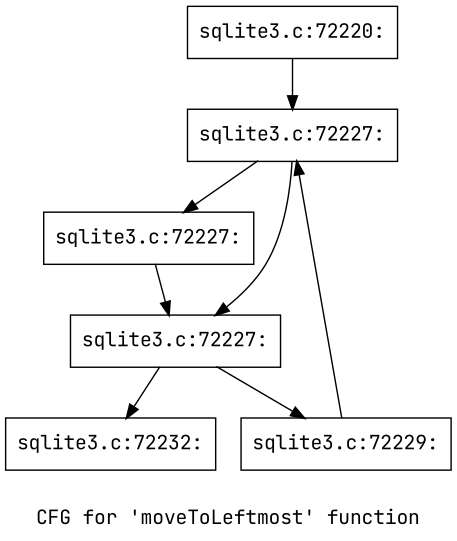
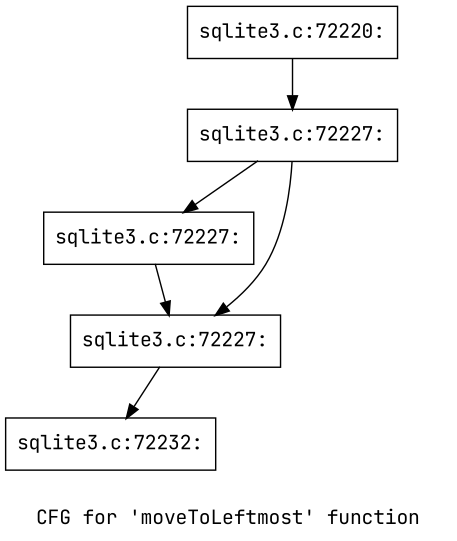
(346, 444) -> none
